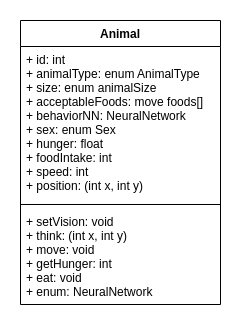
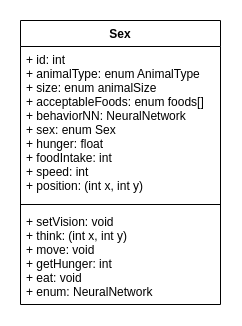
(120, 34) -> (120, 34)
(48, 60) -> (48, 60)
